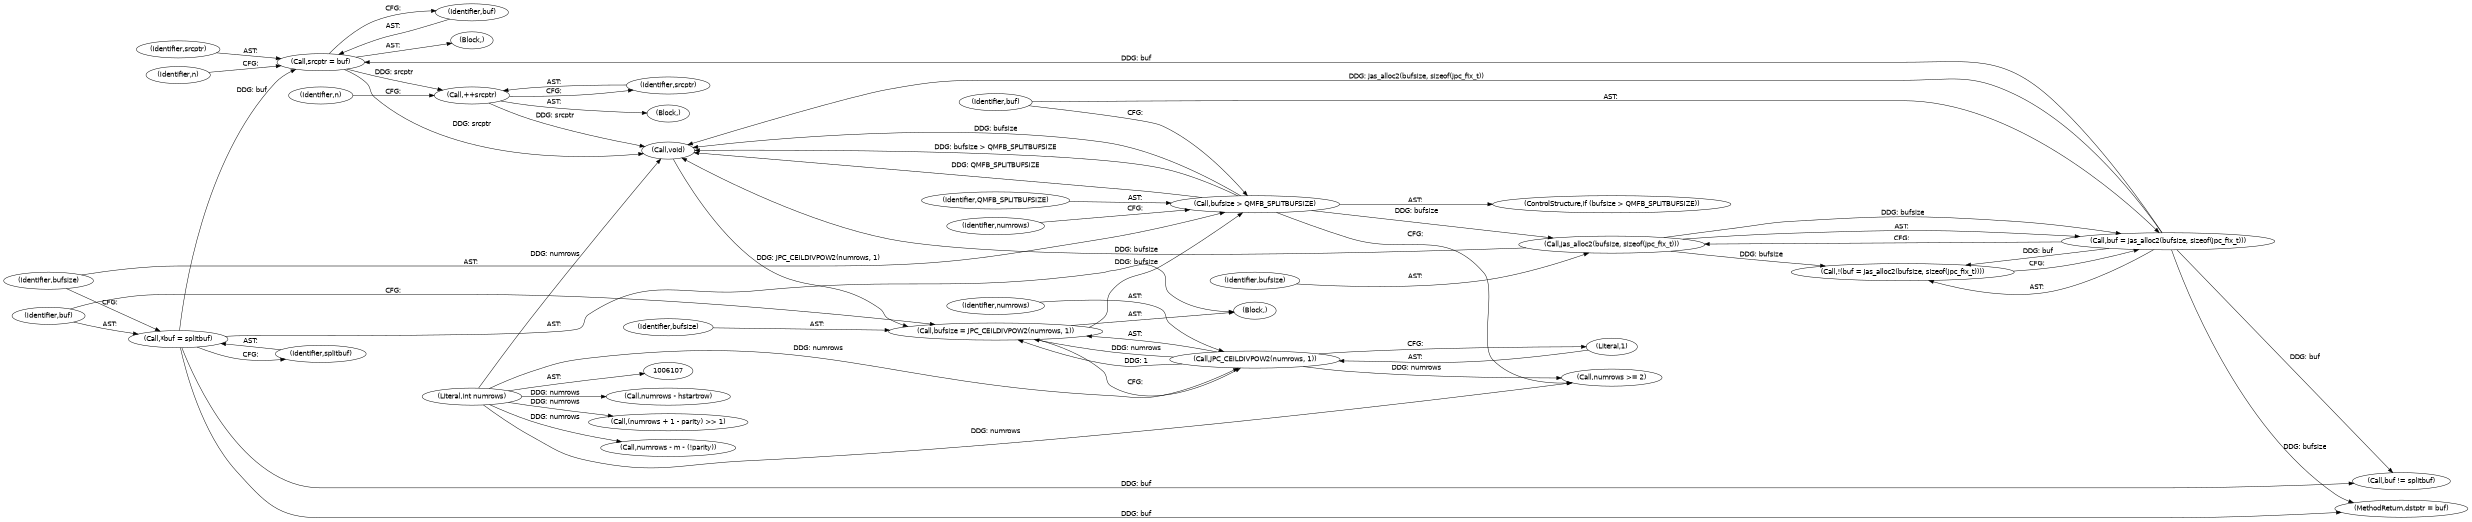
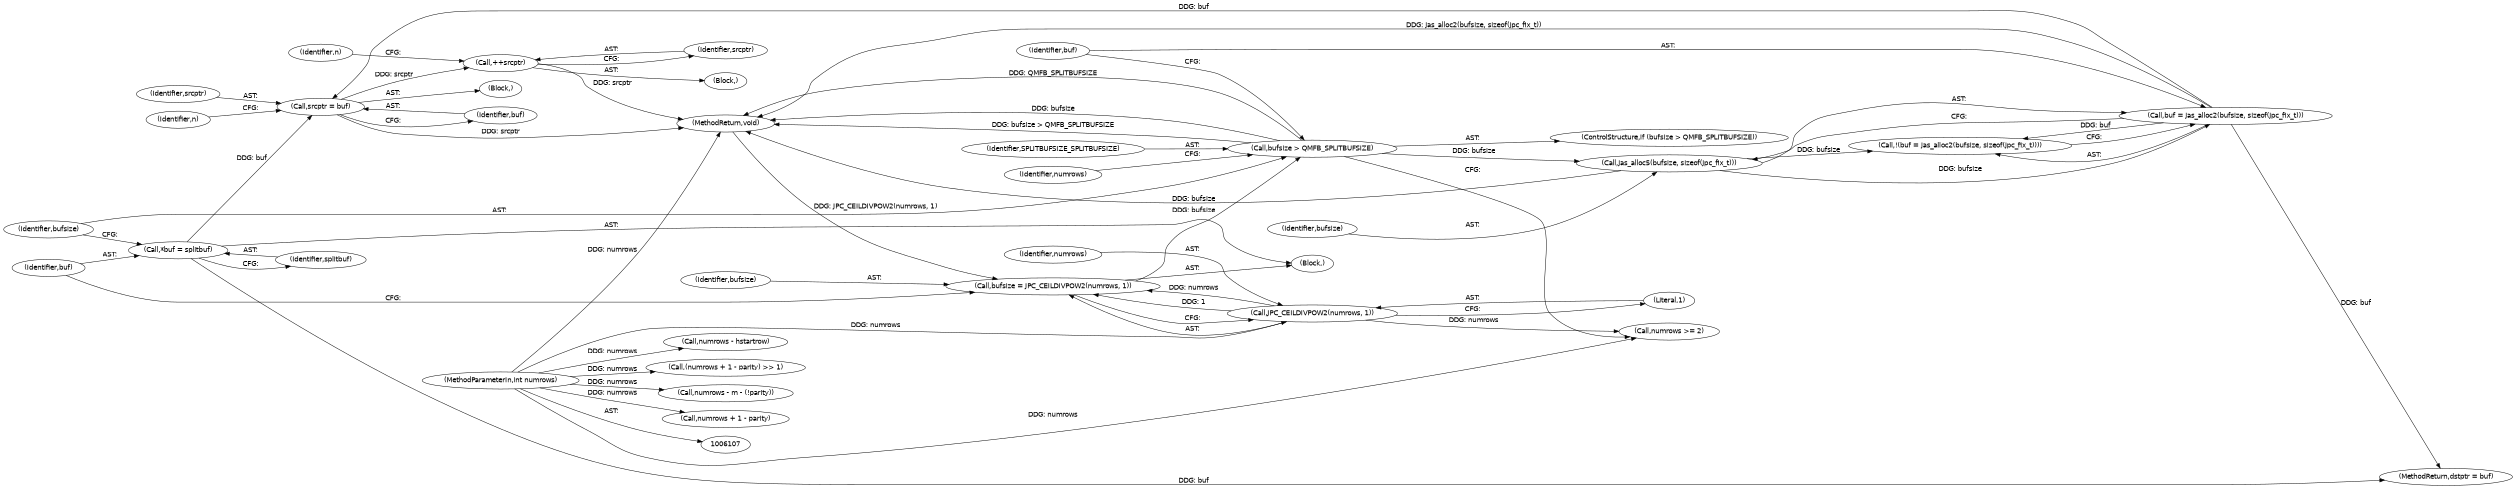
(668, 151) -> (726, 124)
(996, 200) -> (1053, 149)
(1612, 245) -> (1669, 163)
(472, 397) -> (501, 380)
none -> (726, 419)
(2305, 447) -> (2356, 303)
(2401, 481) -> none
